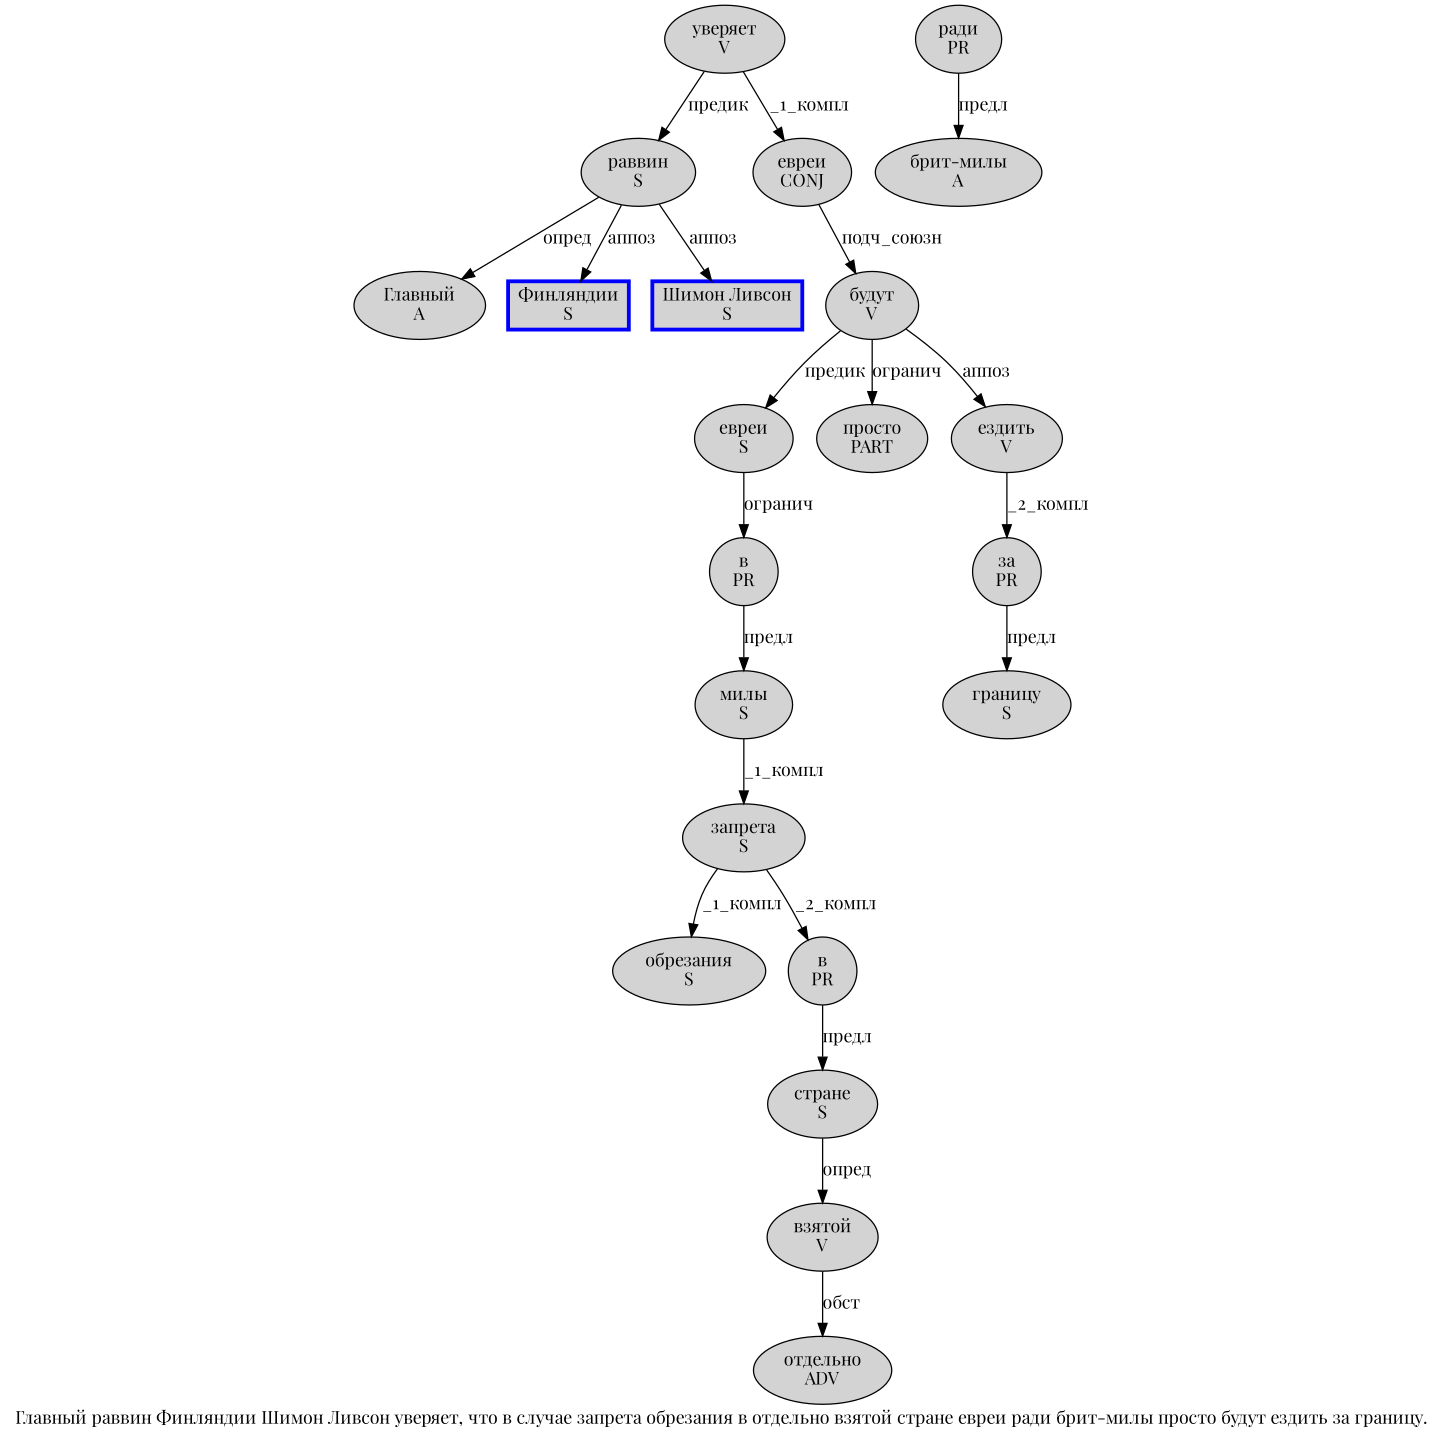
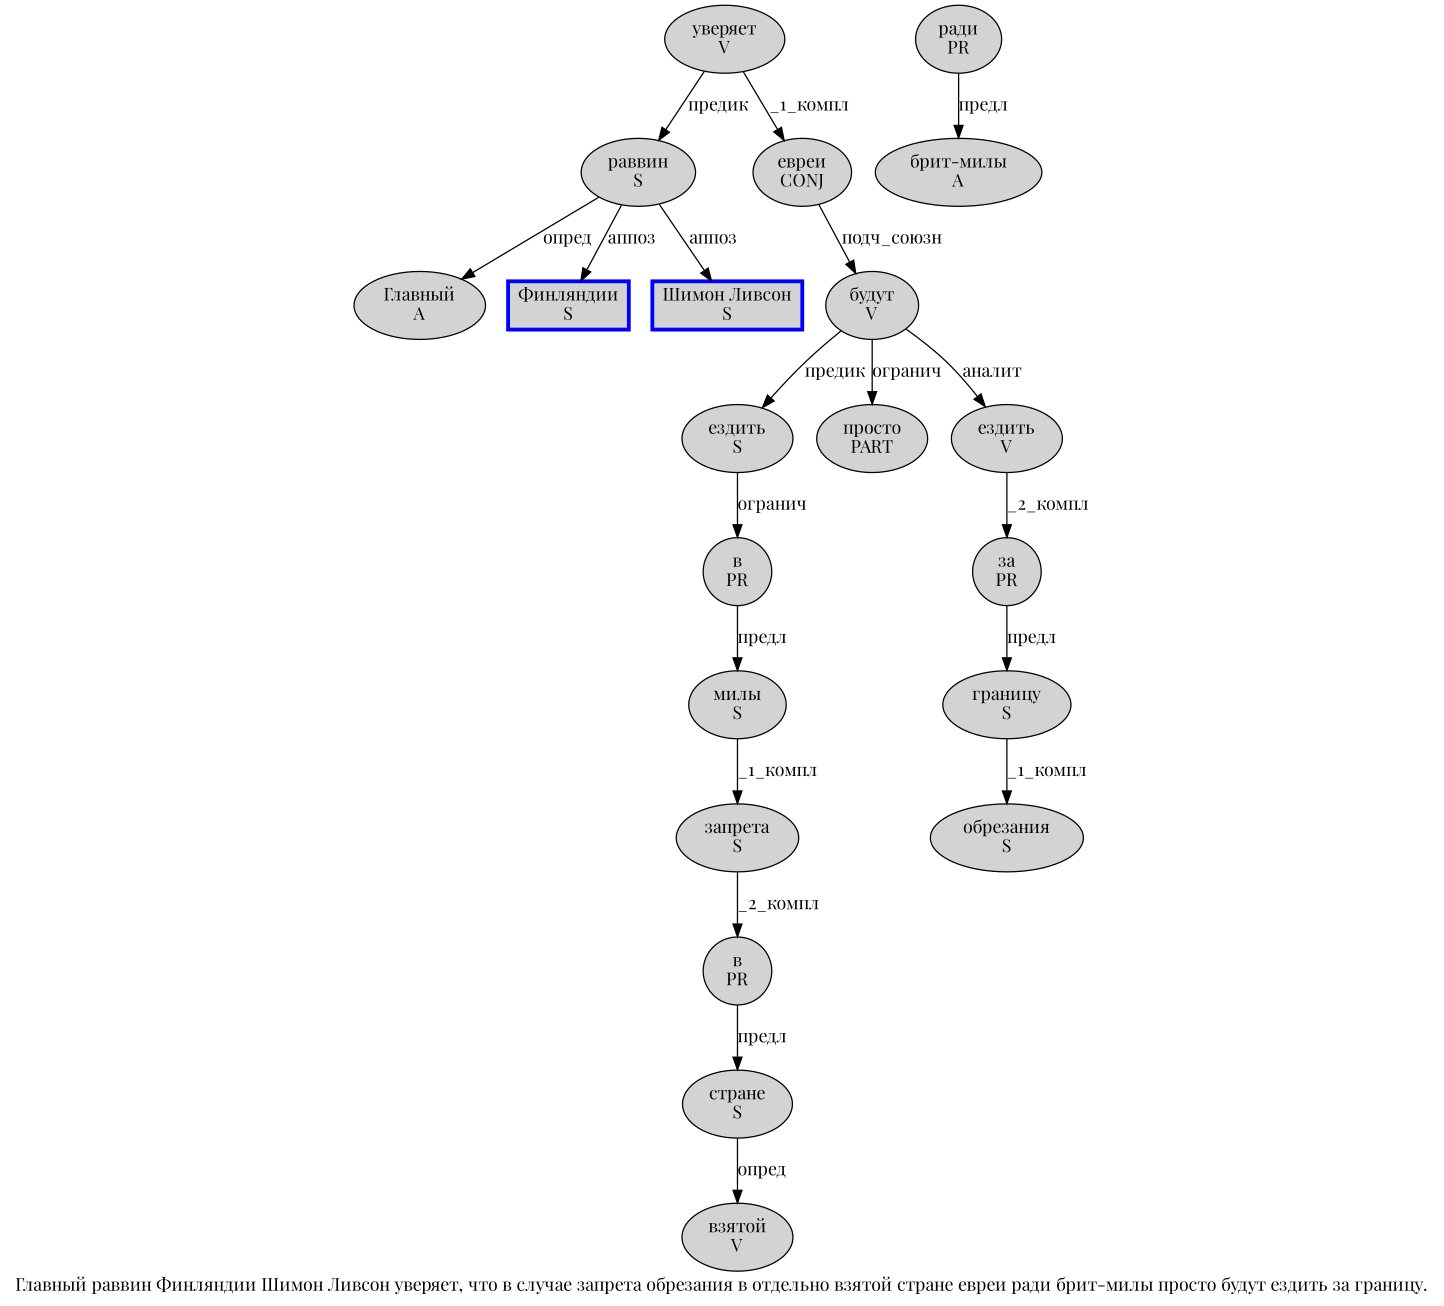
(987, 372) -> (992, 372)
(744, 439) -> (737, 439)
(702, 895) -> (1007, 765)
(823, 1370) -> none
